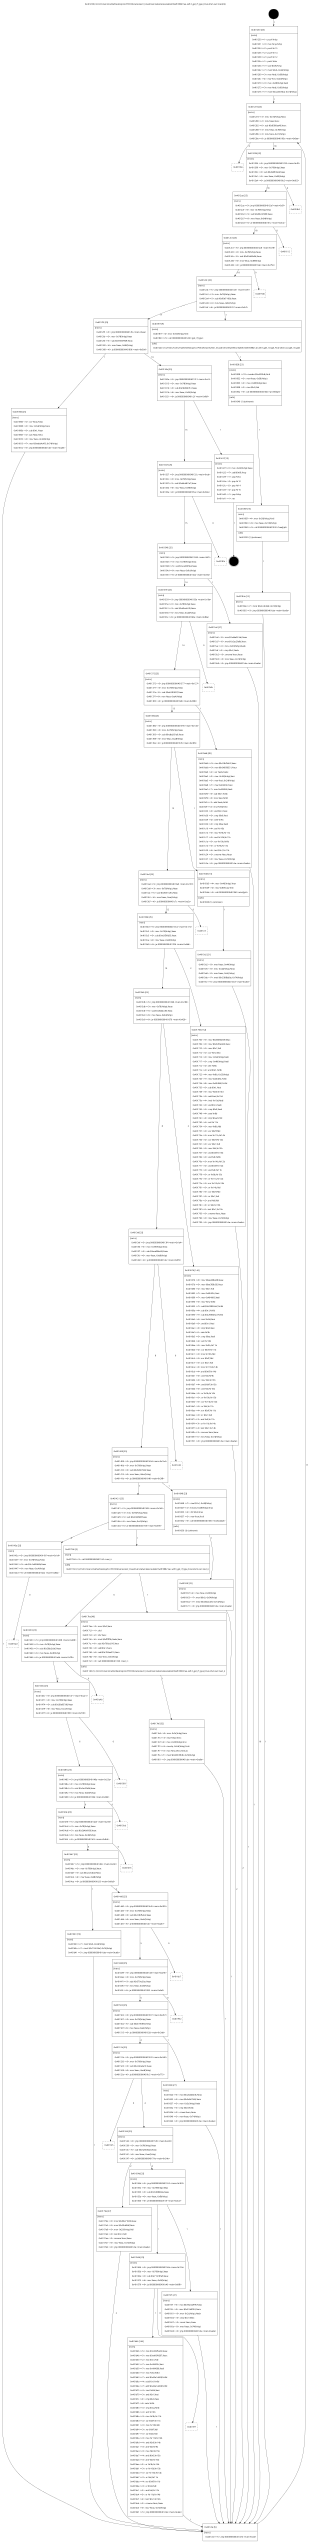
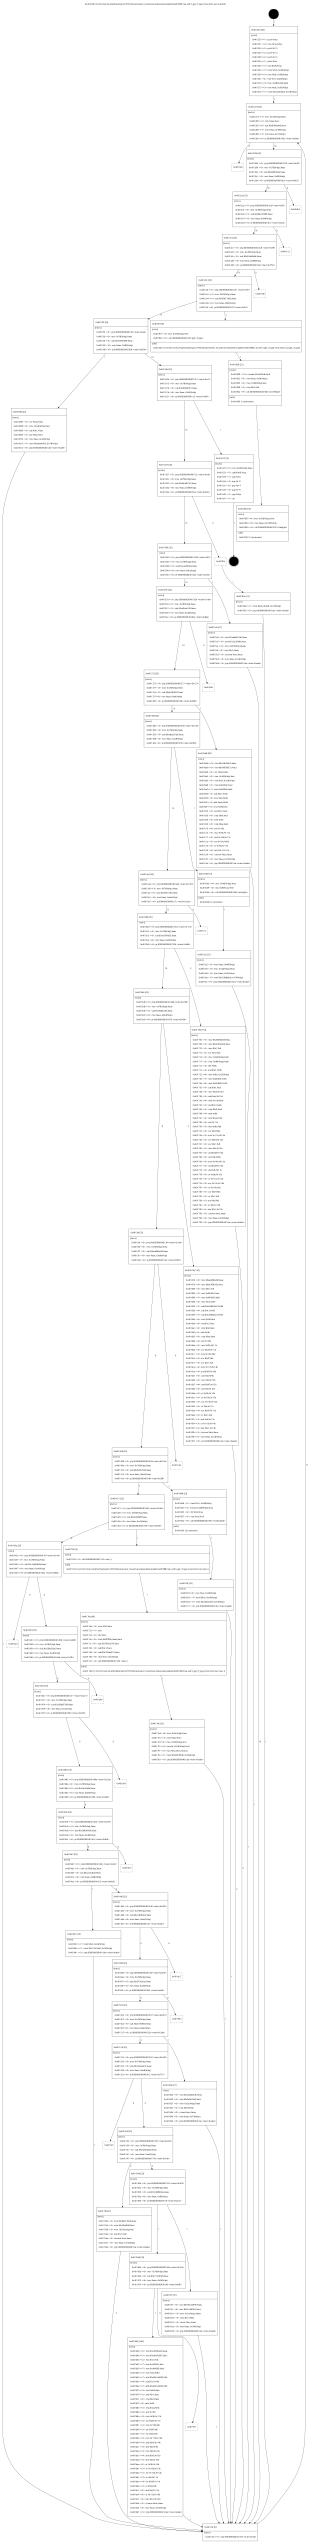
(262, 566) -> (229, 580)
(93, 1599) -> (42, 1601)
(121, 1826) -> none
